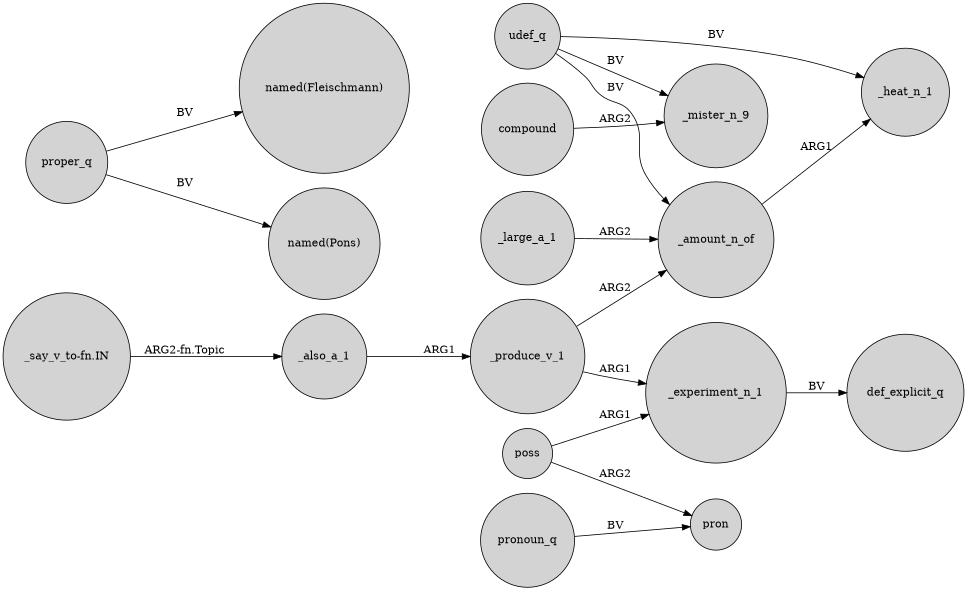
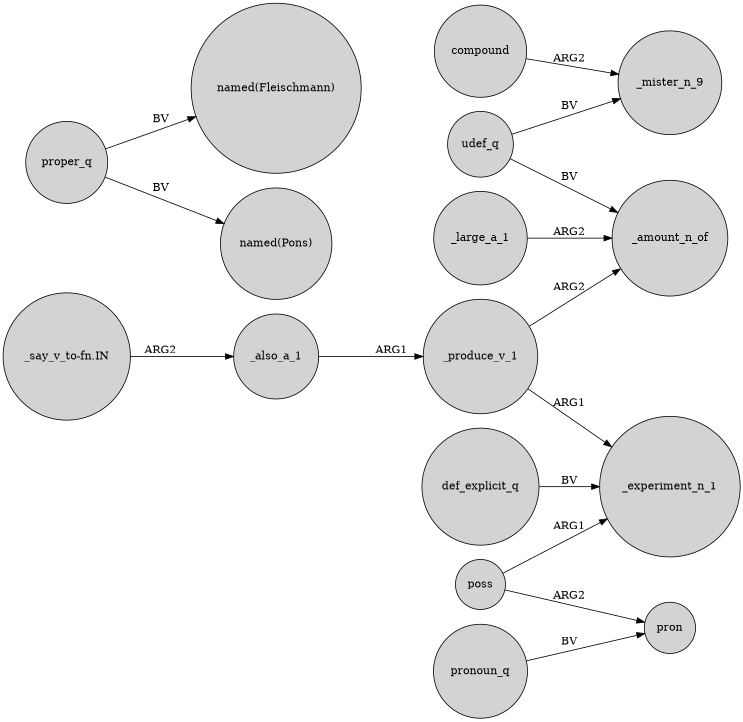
(905, 92) -> none
(185, 351) -> (161, 351)
(813, 393) -> (565, 487)
